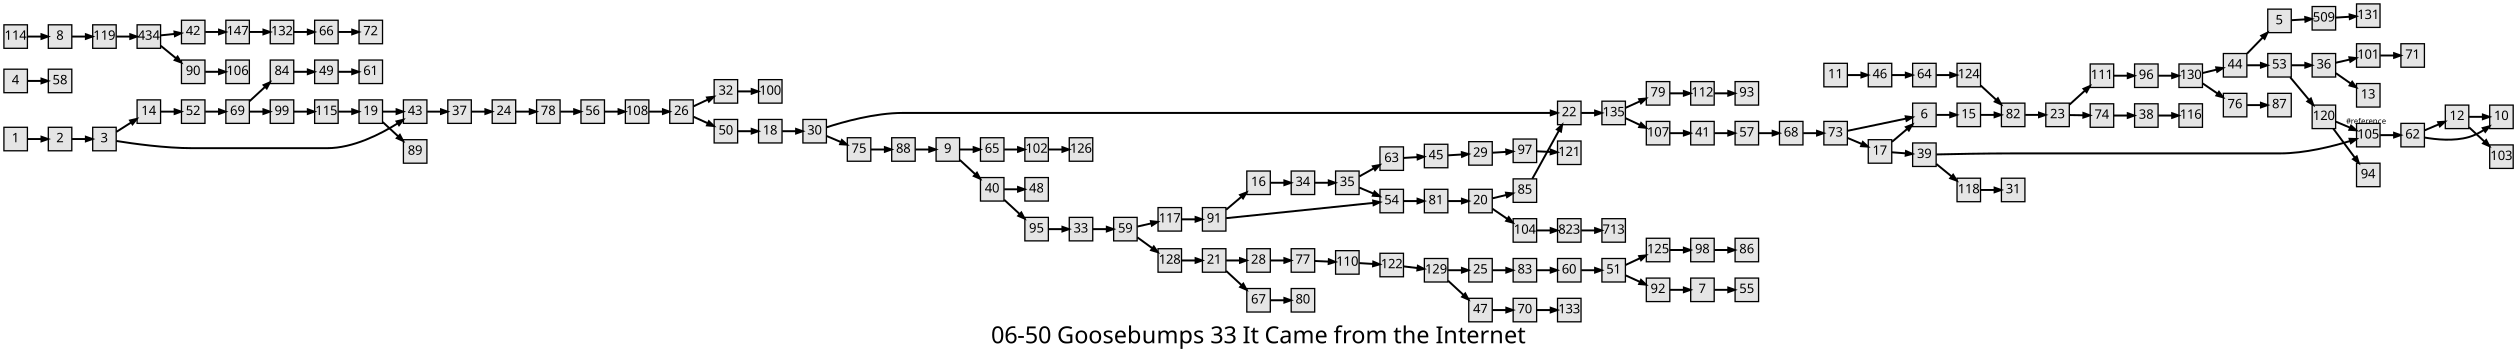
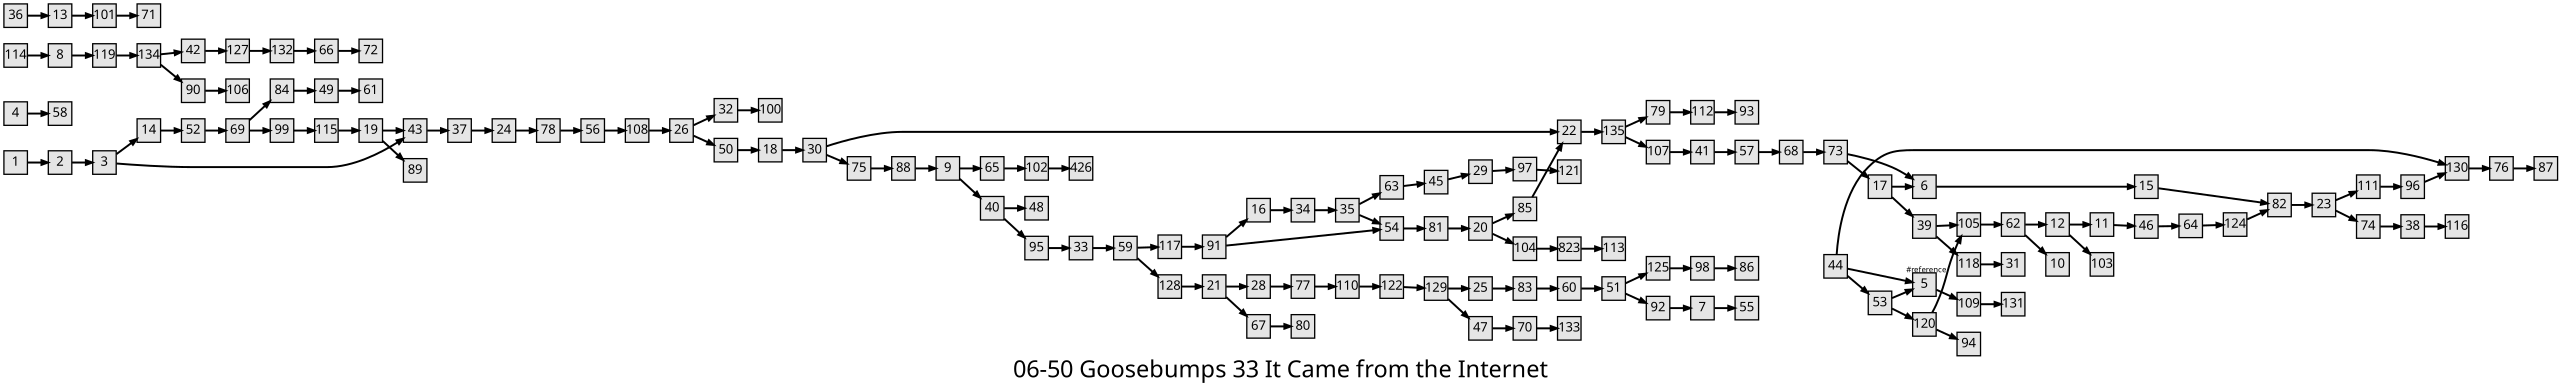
(2324, 18) -> (1969, 304)
(238, 32) -> (238, 51)
(149, 37) -> (149, 55)
(2343, 61) -> (79, 16)
(2298, 65) -> (1899, 295)
(2210, 71) -> (2104, 150)
(2476, 117) -> (2076, 225)
(1081, 149) -> (1081, 168)
(1614, 230) -> (1614, 249)
